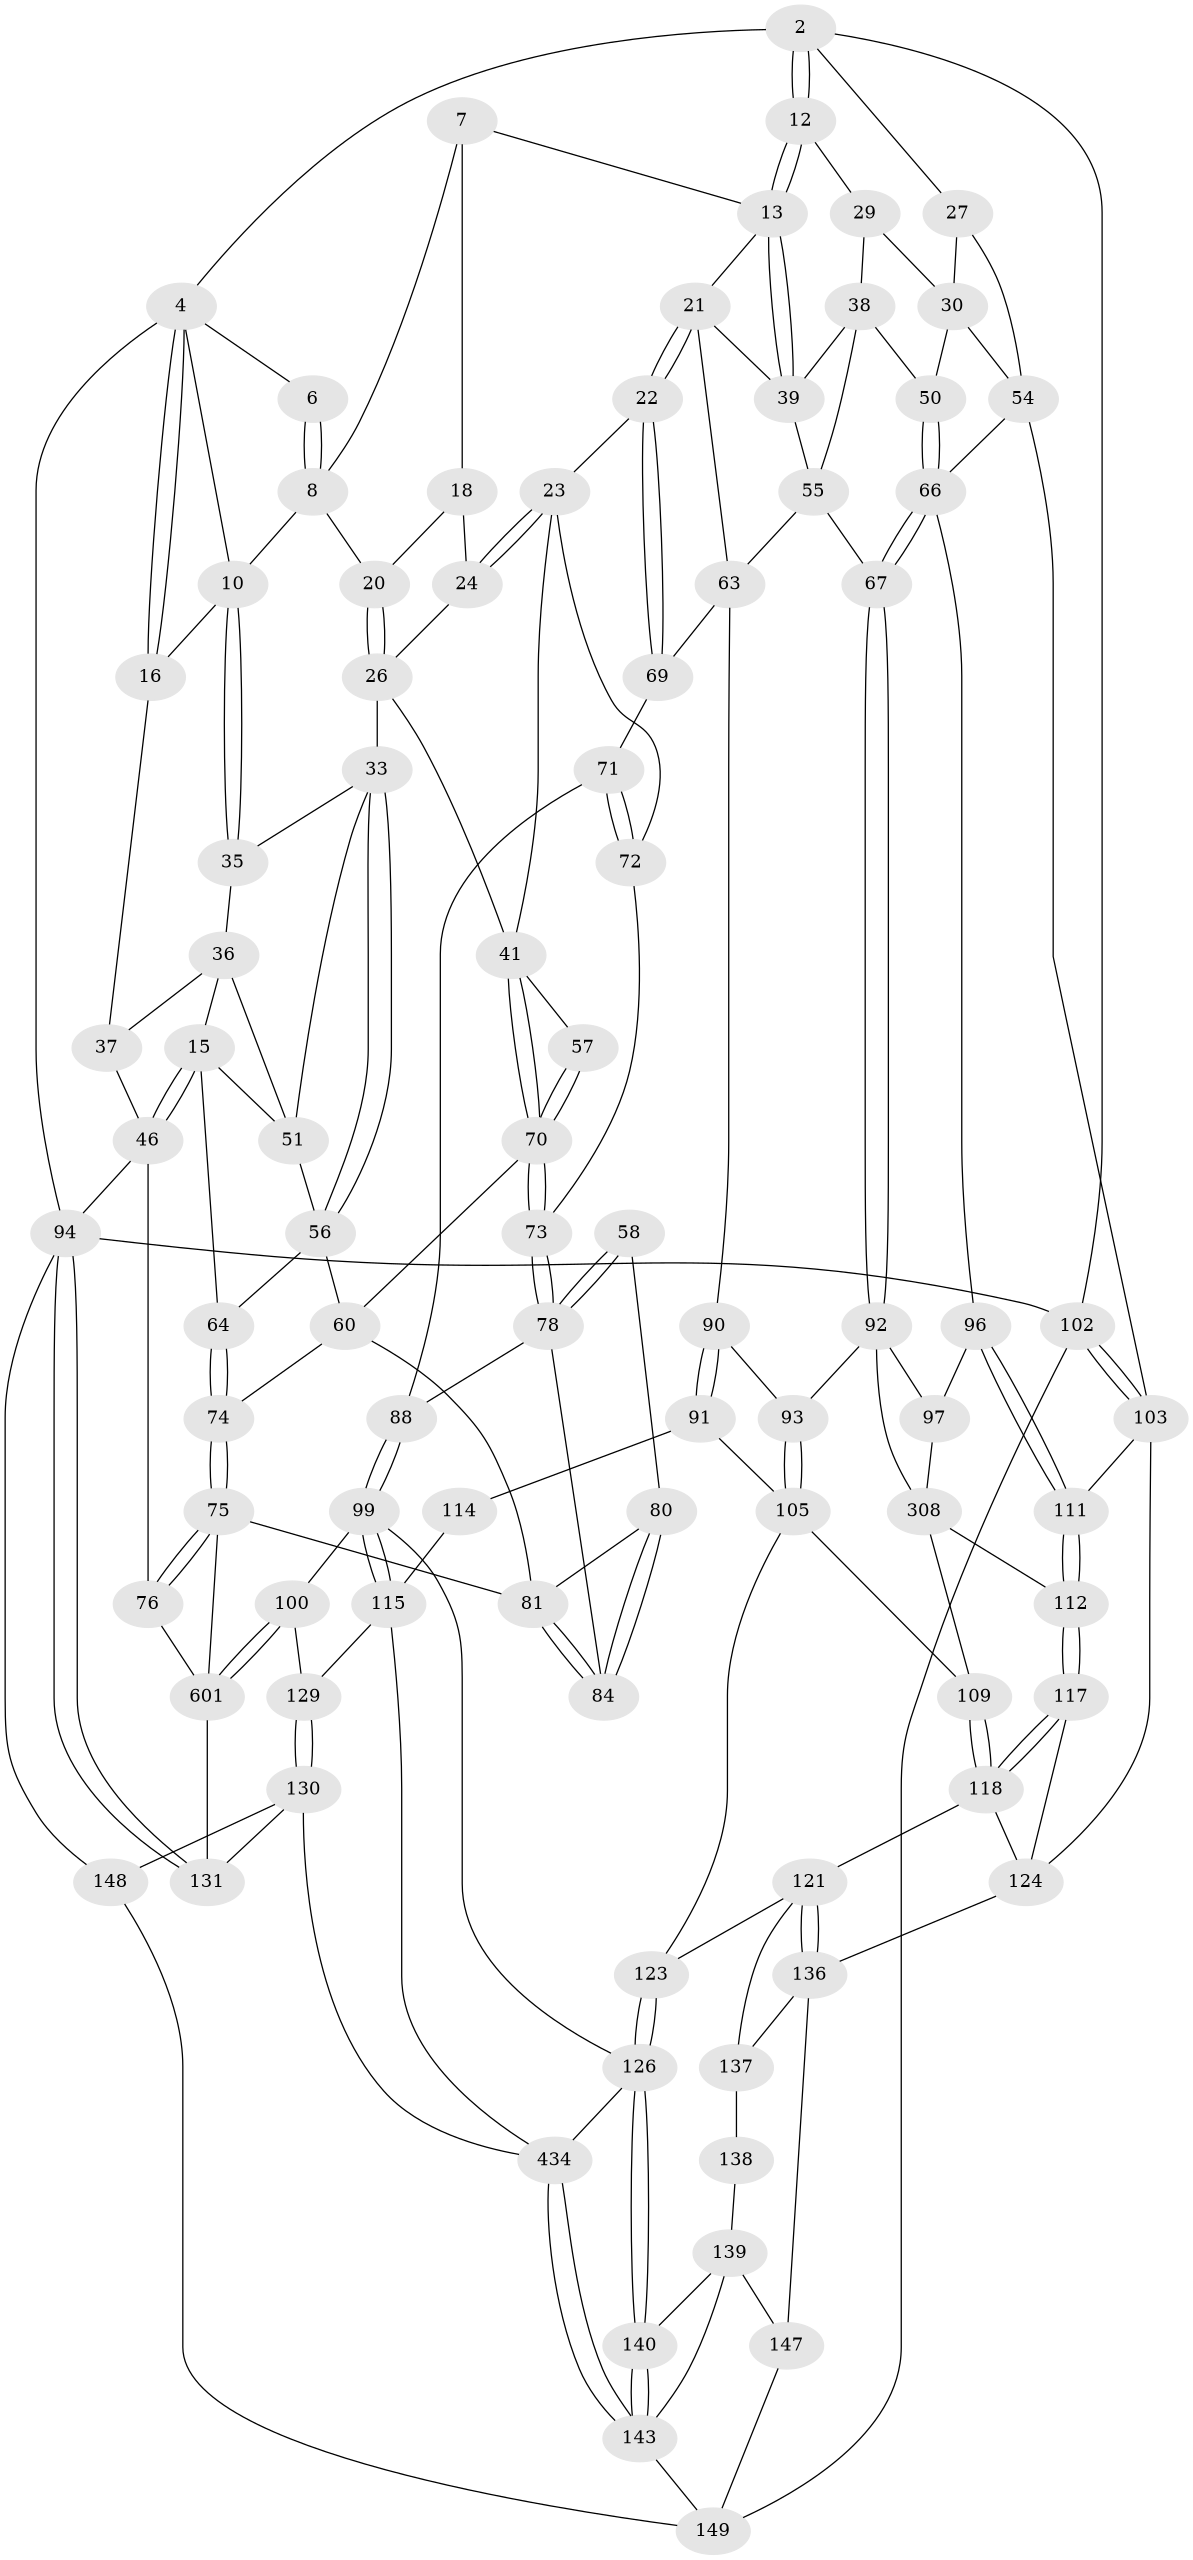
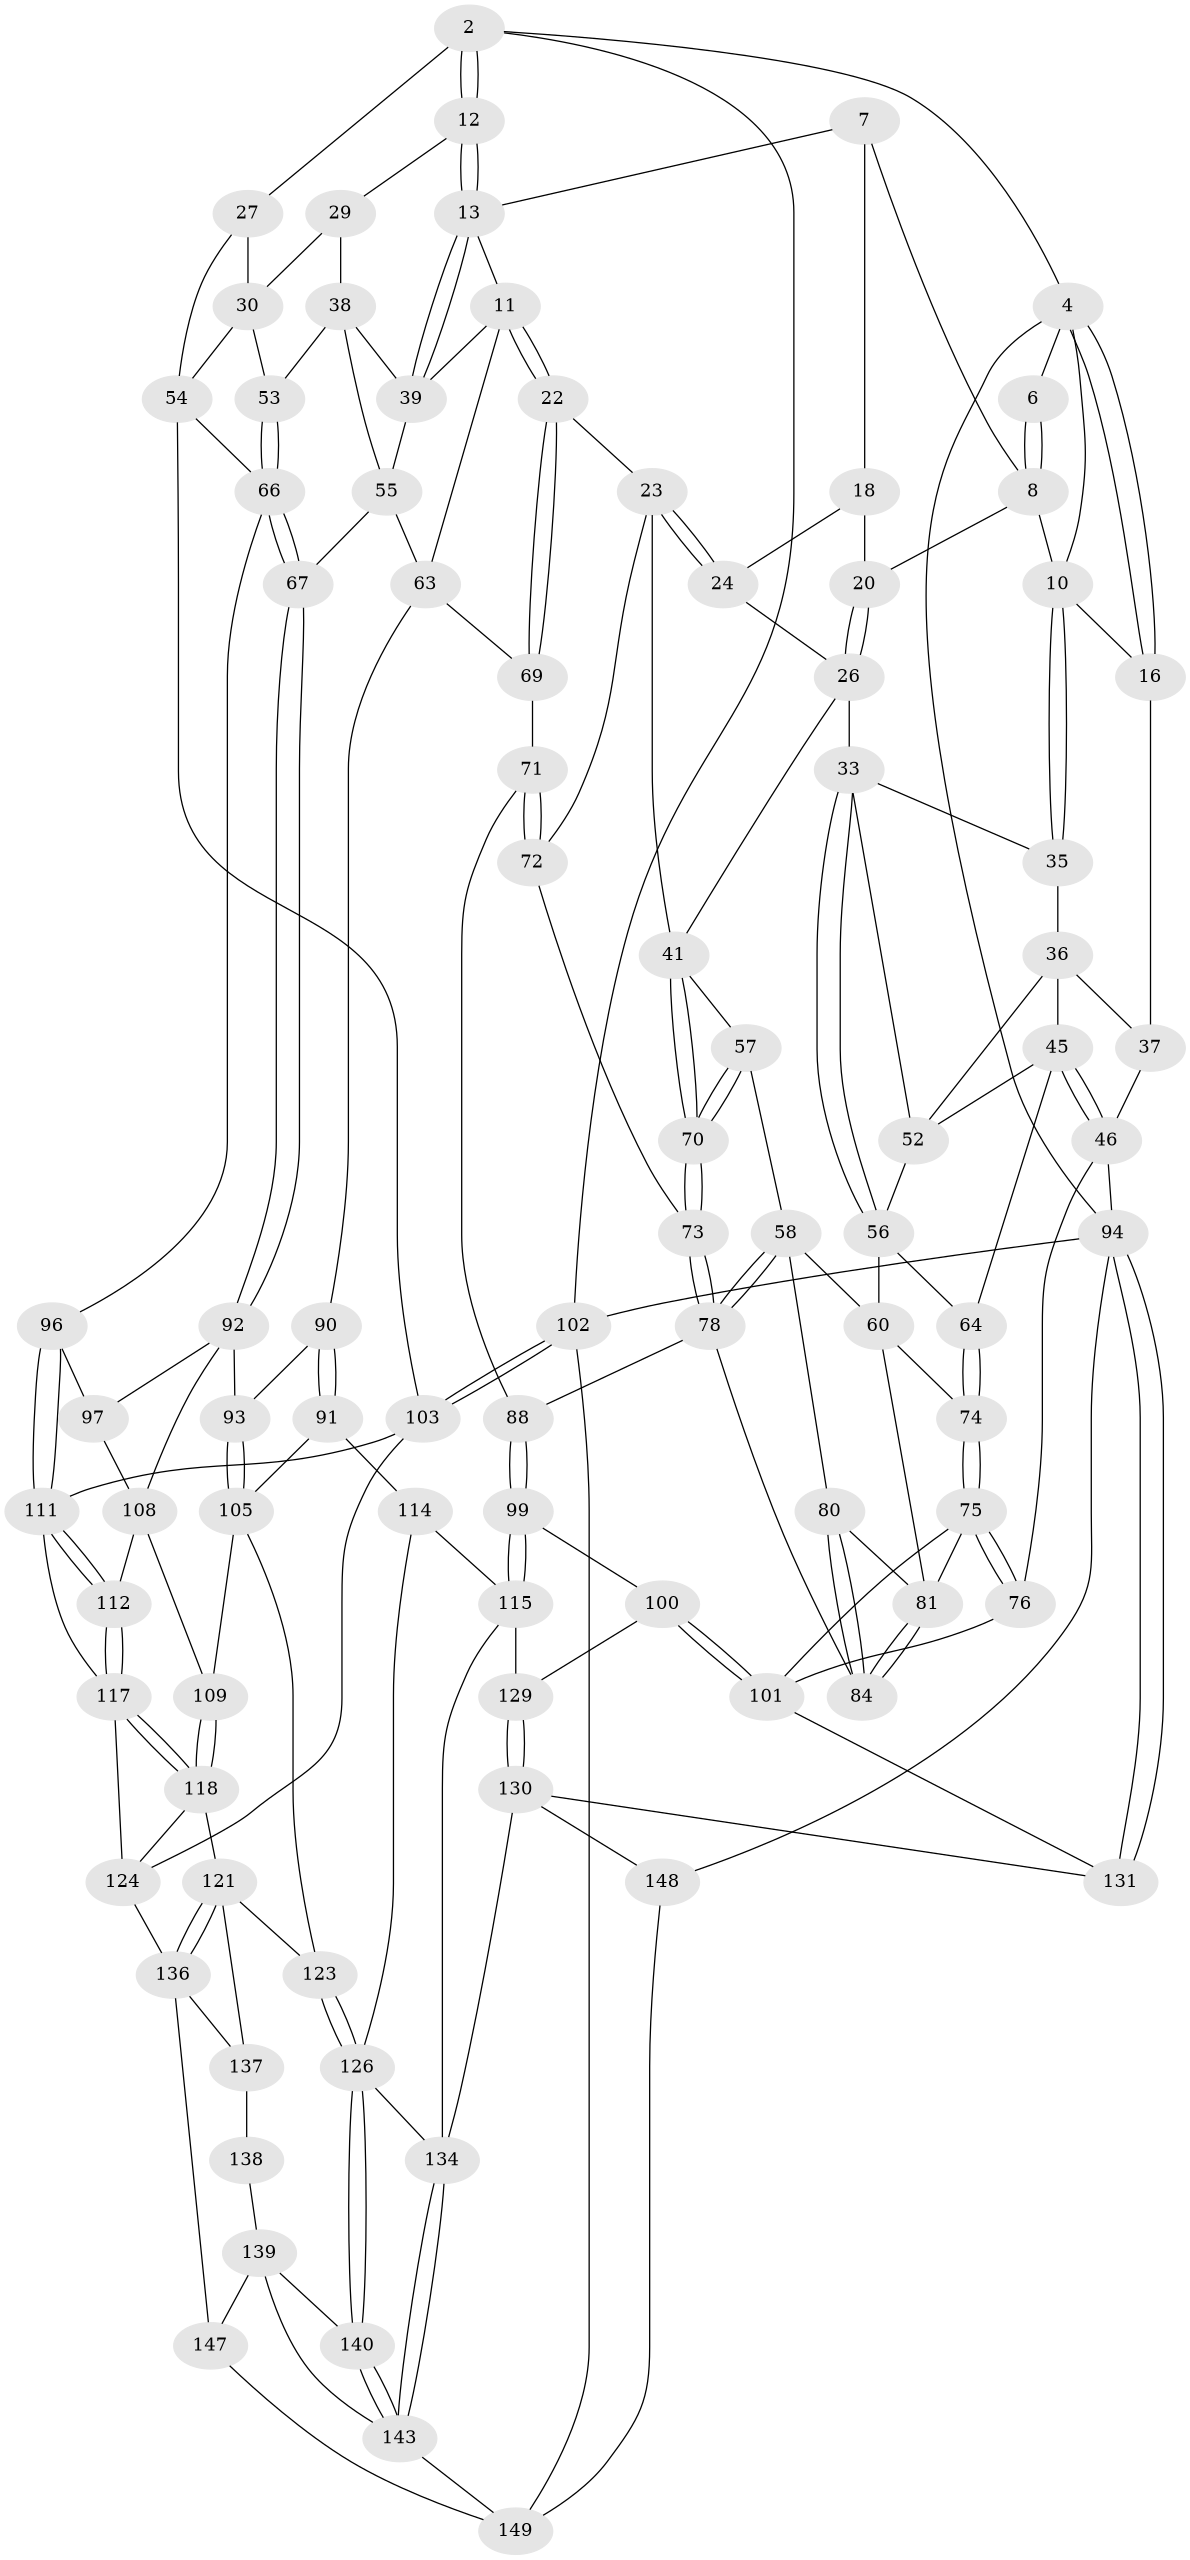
(695, 306) -> (505, 306)
(931, 399) -> (270, 399)
(200, 1048) -> (1058, 1048)
none -> (766, 1140)
(294, 1141) -> (914, 1141)
(449, 1226) -> (835, 1282)
(924, 1512) -> (140, 1512)
none -> (59, 1610)
(207, 1697) -> (767, 1697)
(462, 1812) -> (393, 1791)
(555, 2160) -> (442, 2160)
